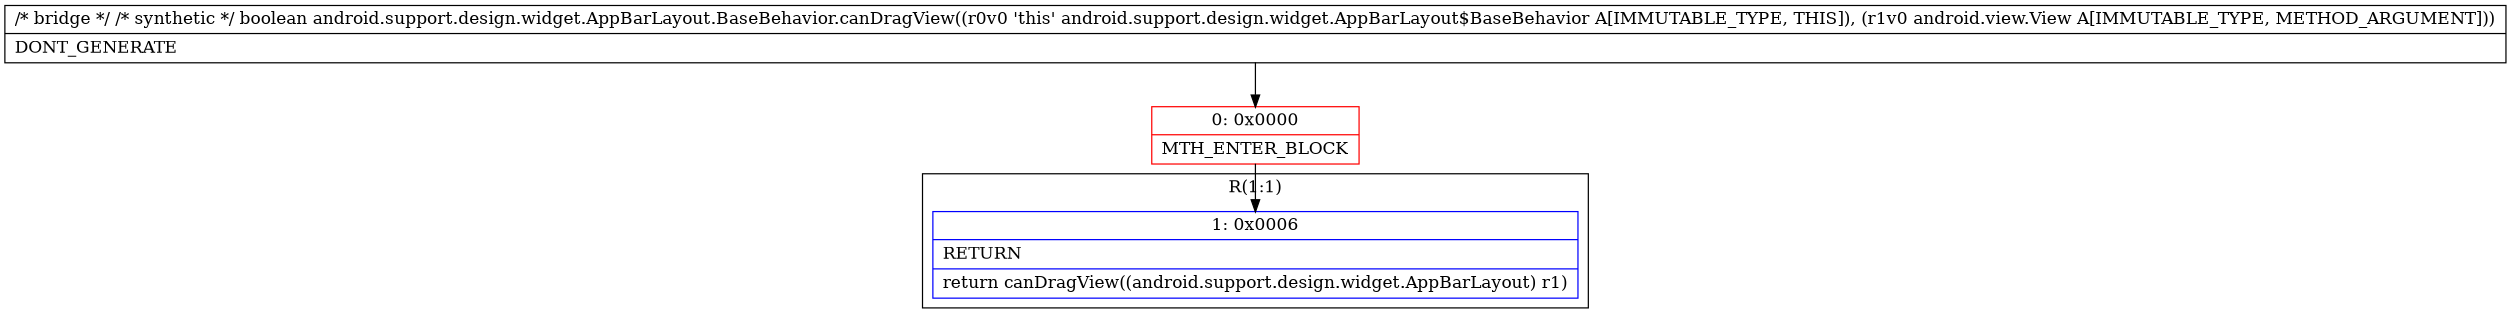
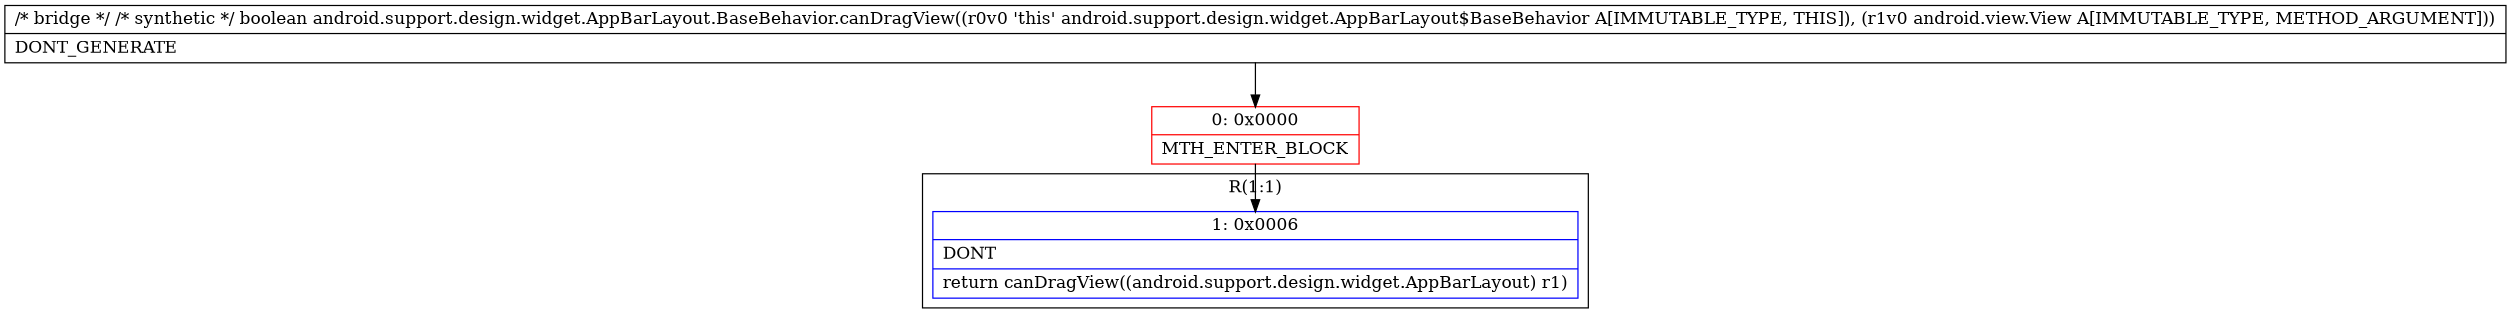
(982, 254) -> (969, 254)
